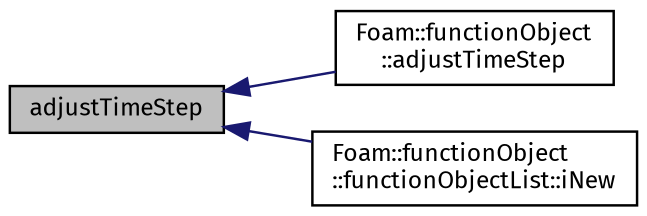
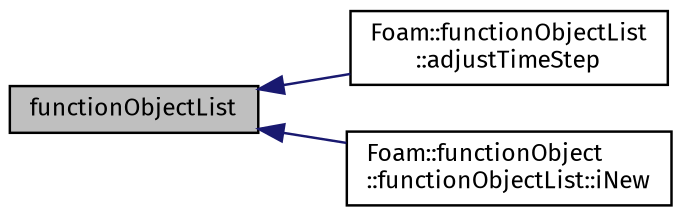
(475, 48) -> (509, 48)
(117, 109) -> (134, 109)
